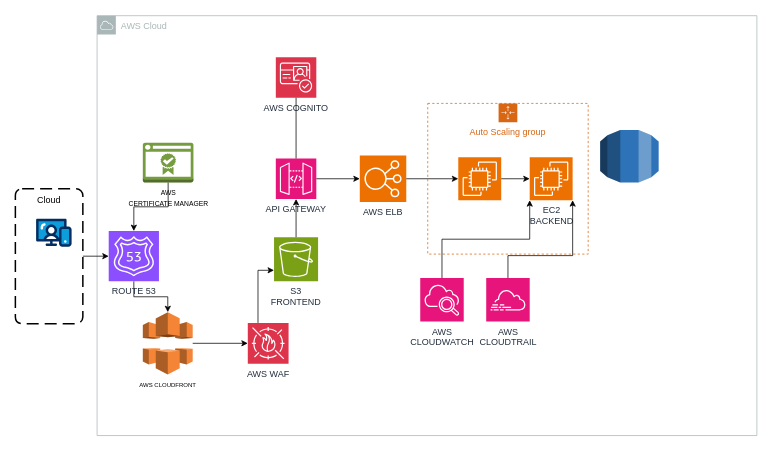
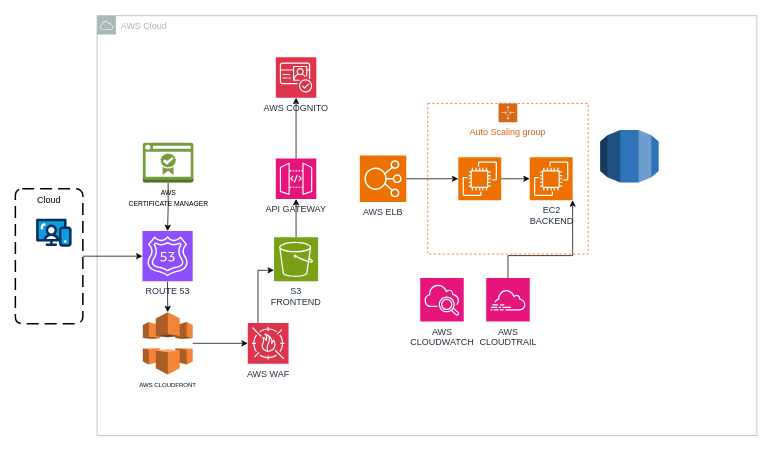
(296, 102) -> (296, 104)
(336, 178) -> none
(502, 239) -> none
(134, 256) -> (168, 256)
